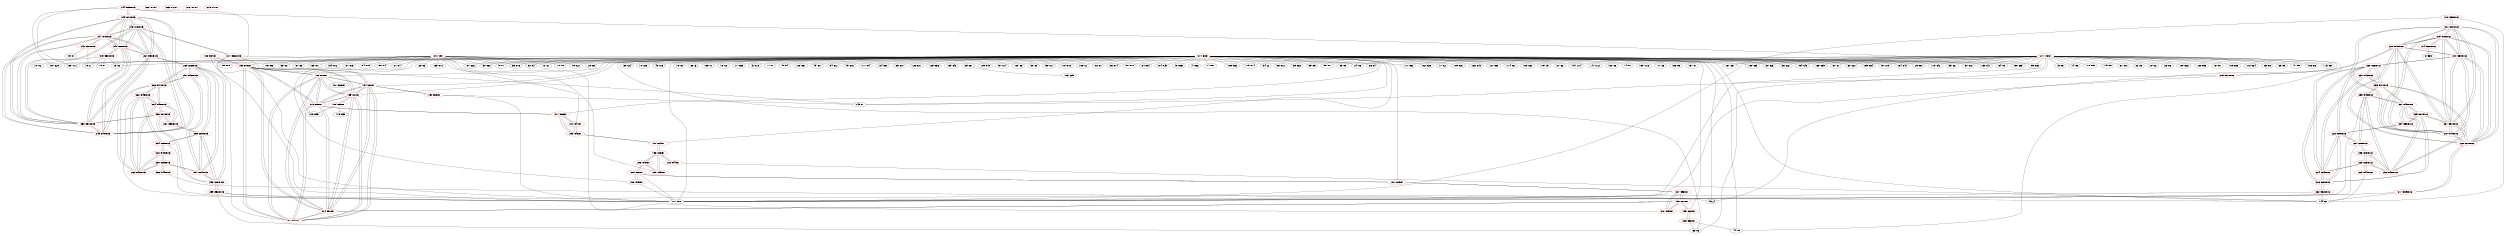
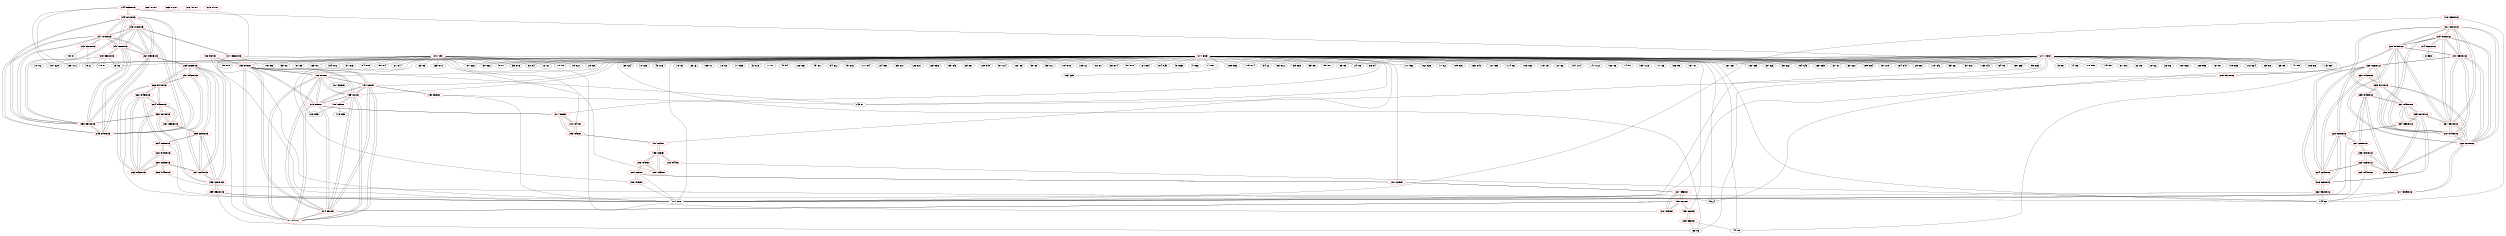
(1017, 73) -> (1156, 74)
